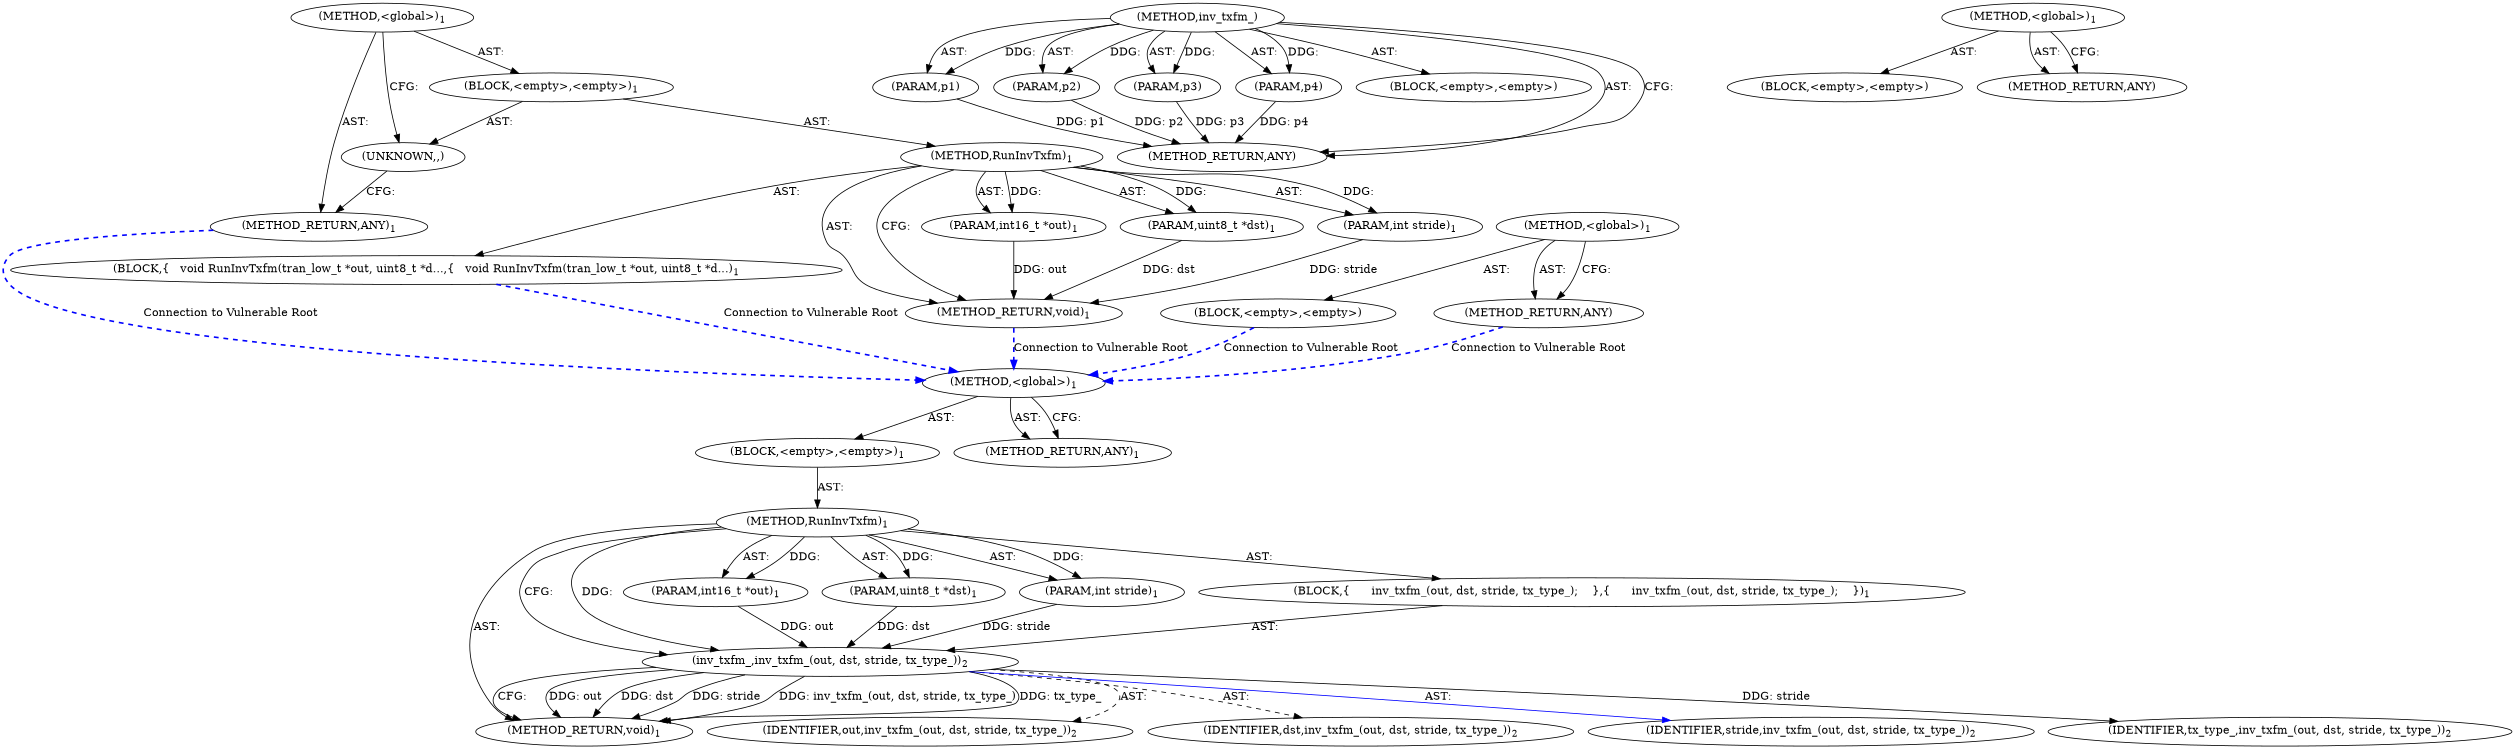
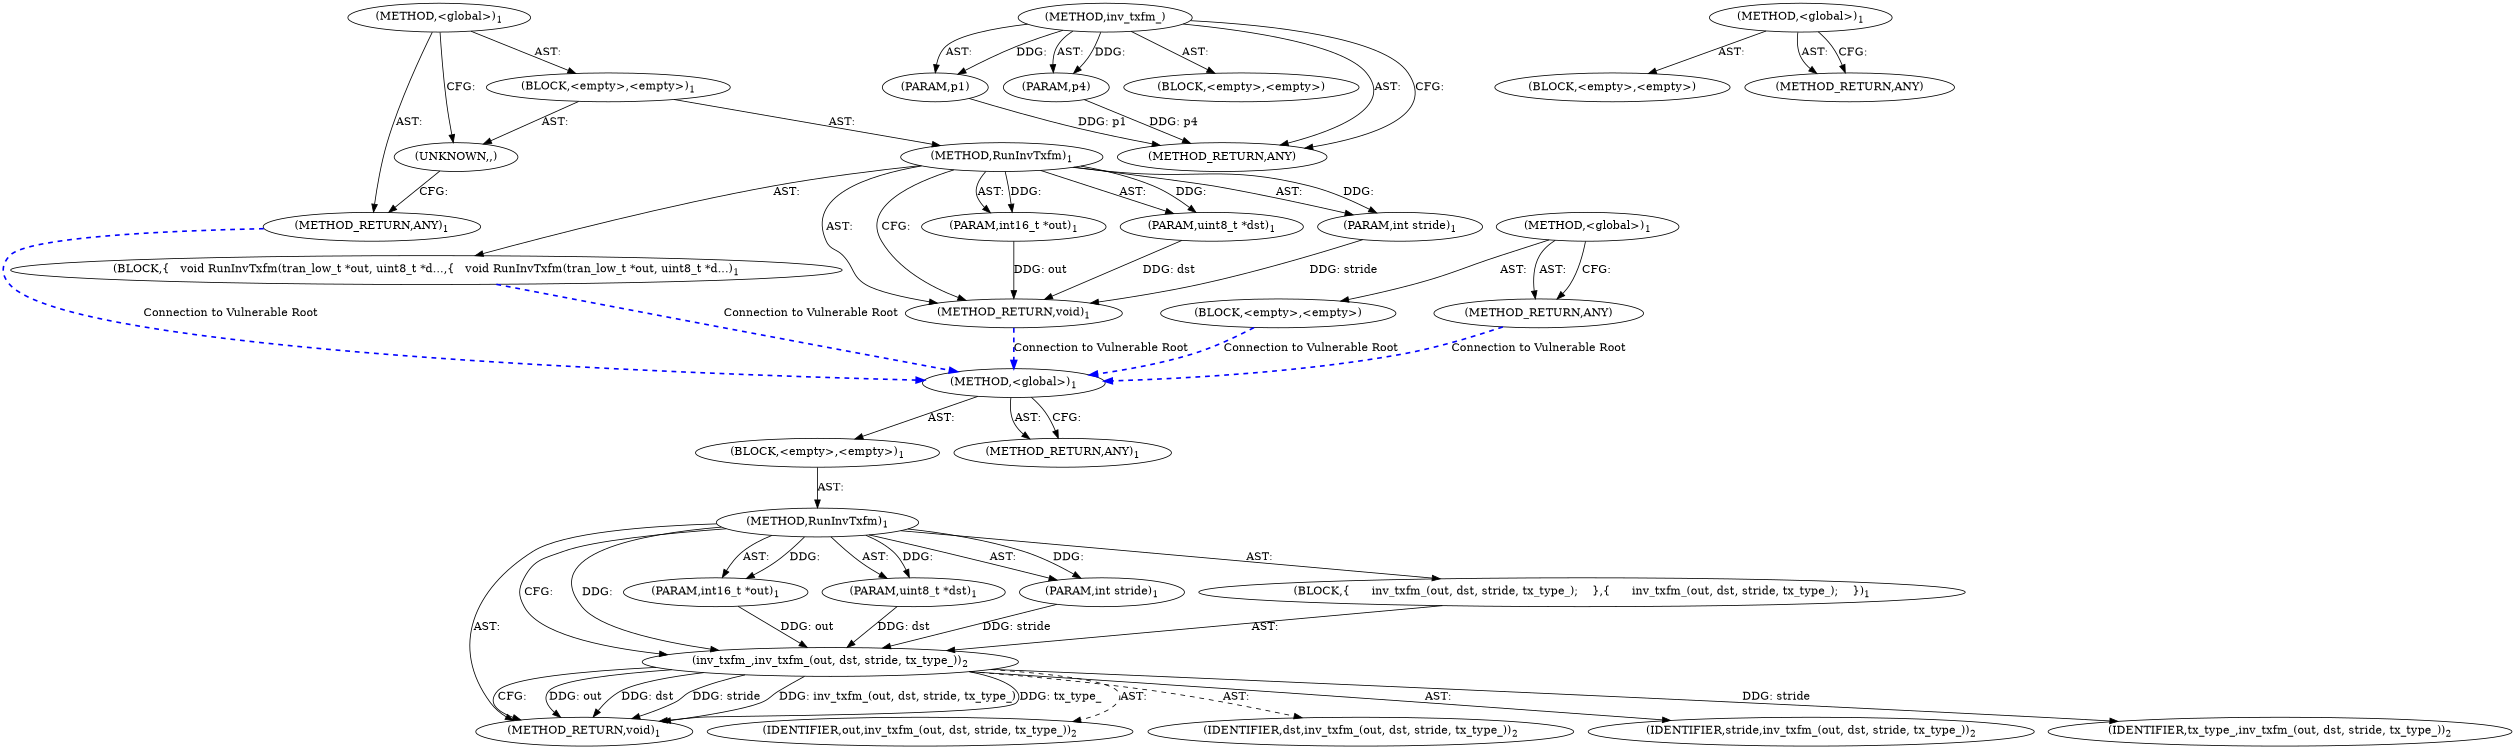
(1047, 87) -> none
(1168, 87) -> none
(1316, 695) -> (1316, 695)
